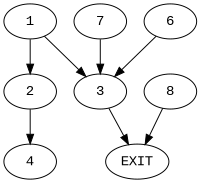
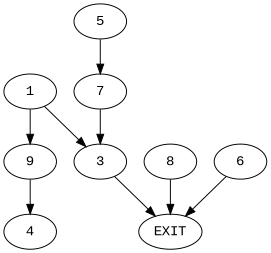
none -> (100, 21)
(139, 53) -> (210, 193)
(30, 92) -> (30, 162)
